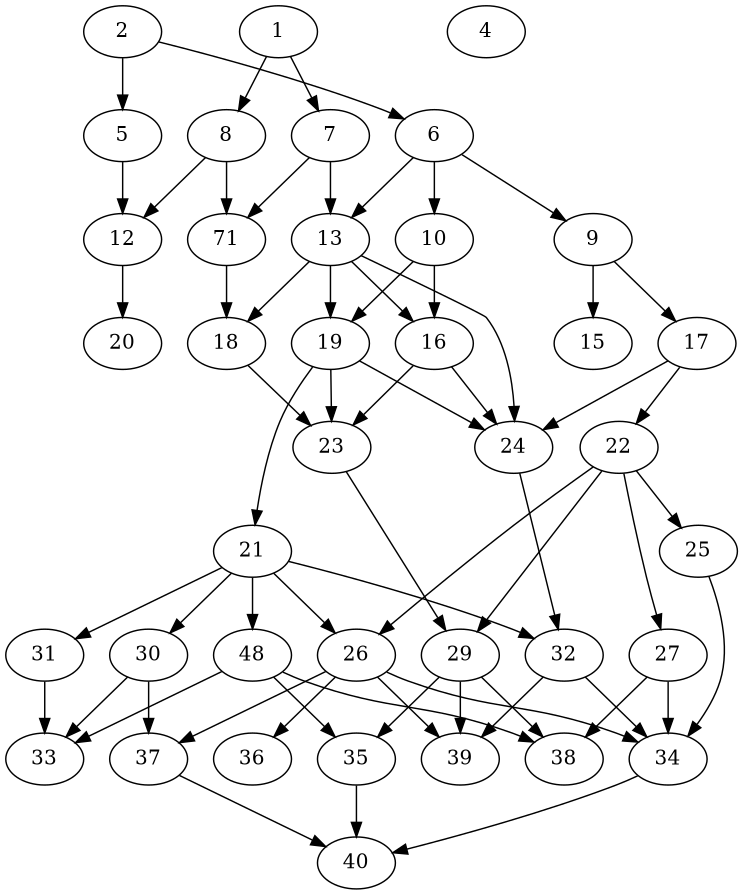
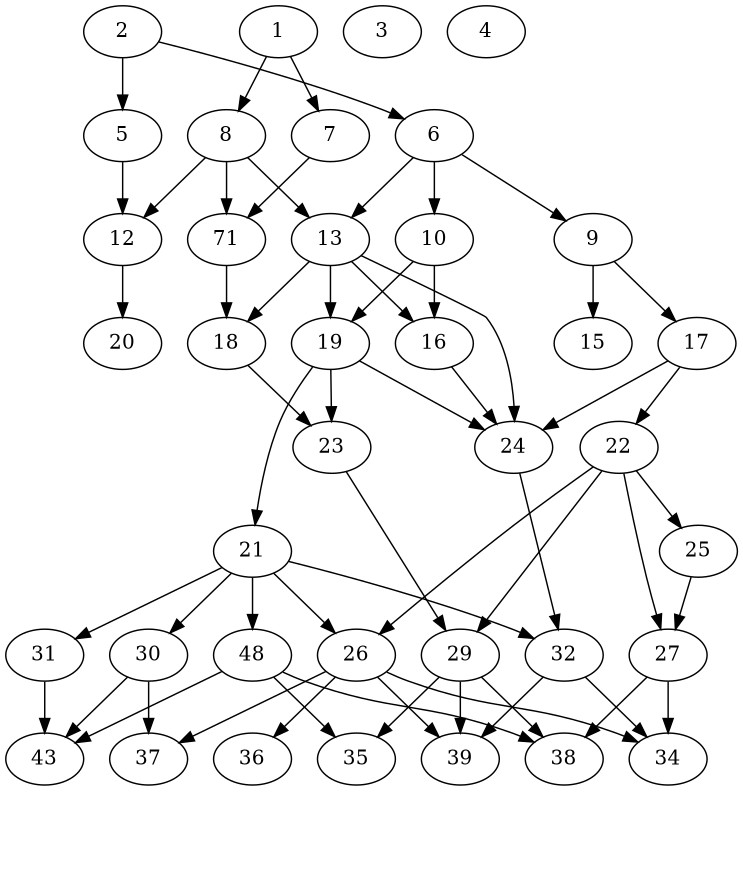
none -> (382, 32)
(330, 181) -> (272, 181)
(388, 390) -> none
(724, 652) -> (685, 596)
(45, 759) -> (45, 759)
(356, 863) -> none
